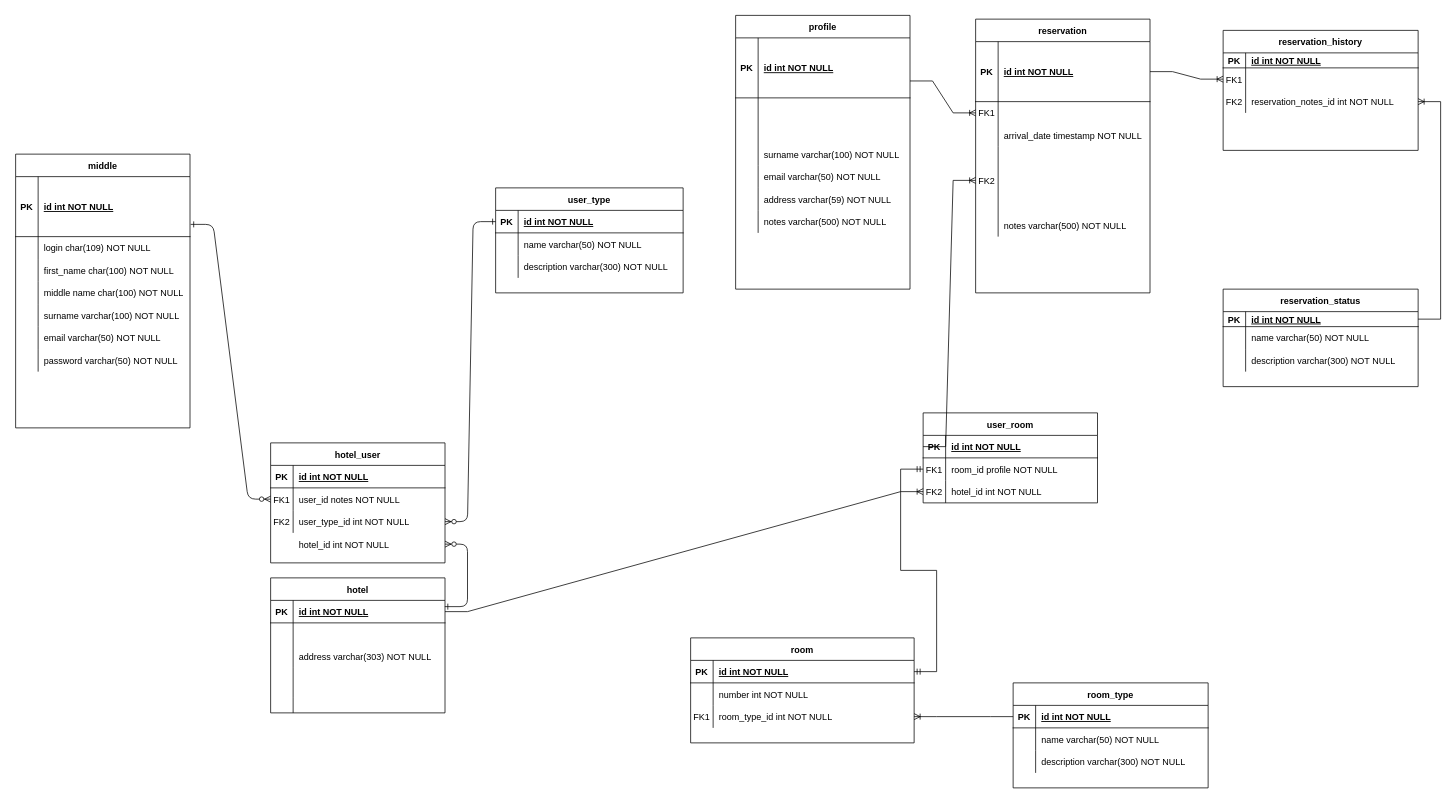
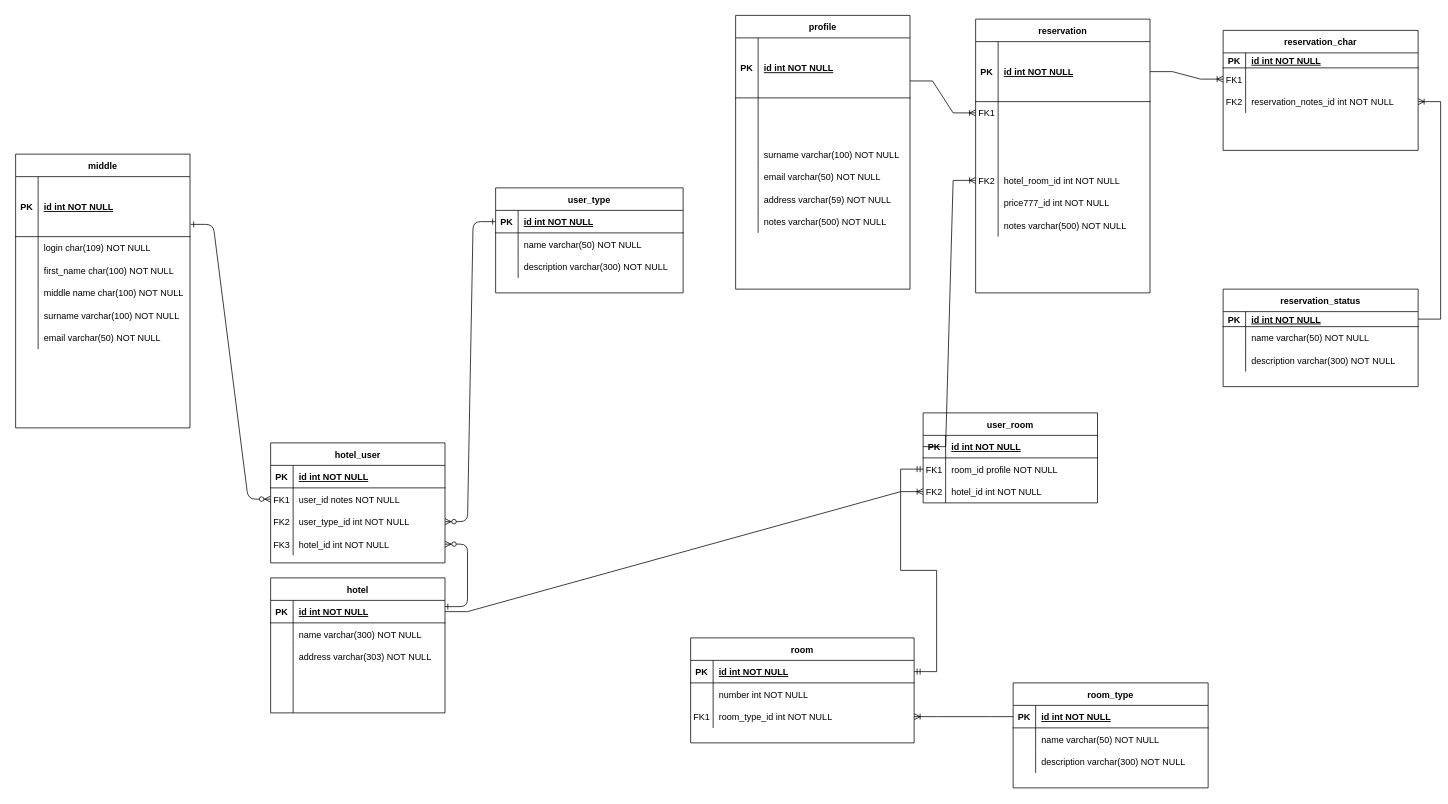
(1320, 42) -> (1320, 42)
(1074, 135) -> none
none -> (1074, 180)
none -> (1074, 203)
(114, 360) -> none
none -> (282, 544)
none -> (369, 634)
